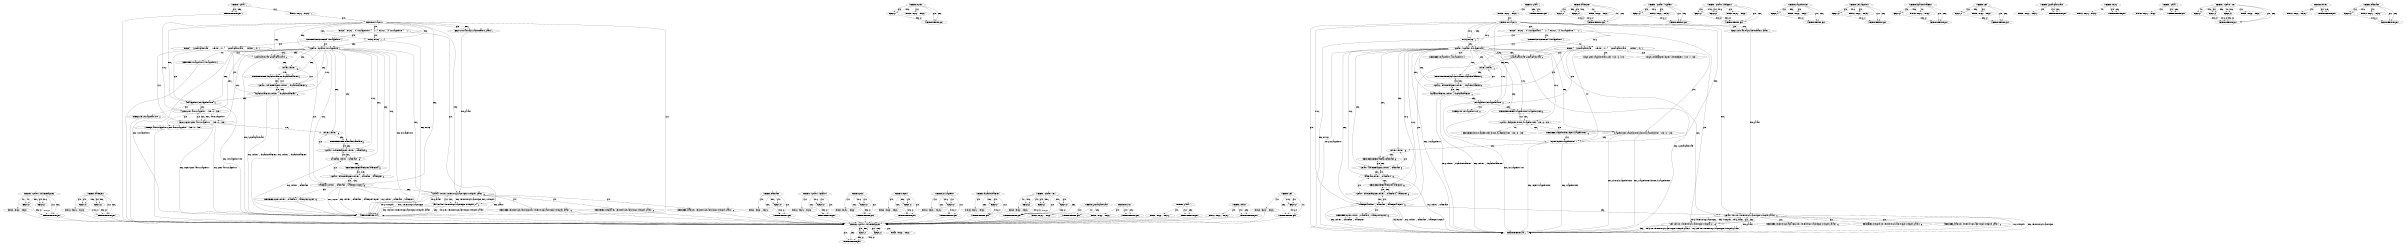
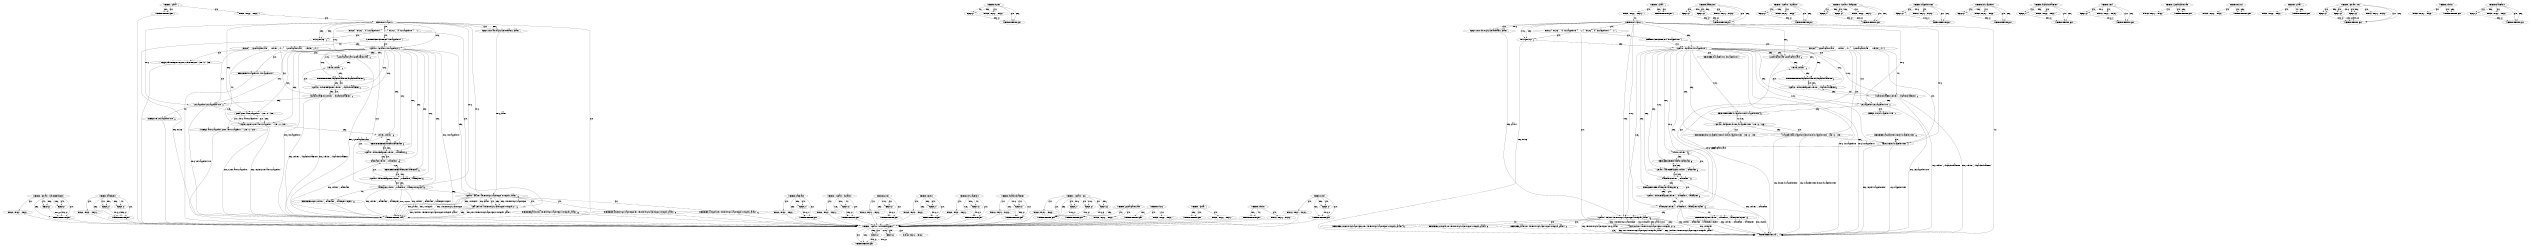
(1604, 57) -> none
(1671, 57) -> none
none -> (186, 63)
